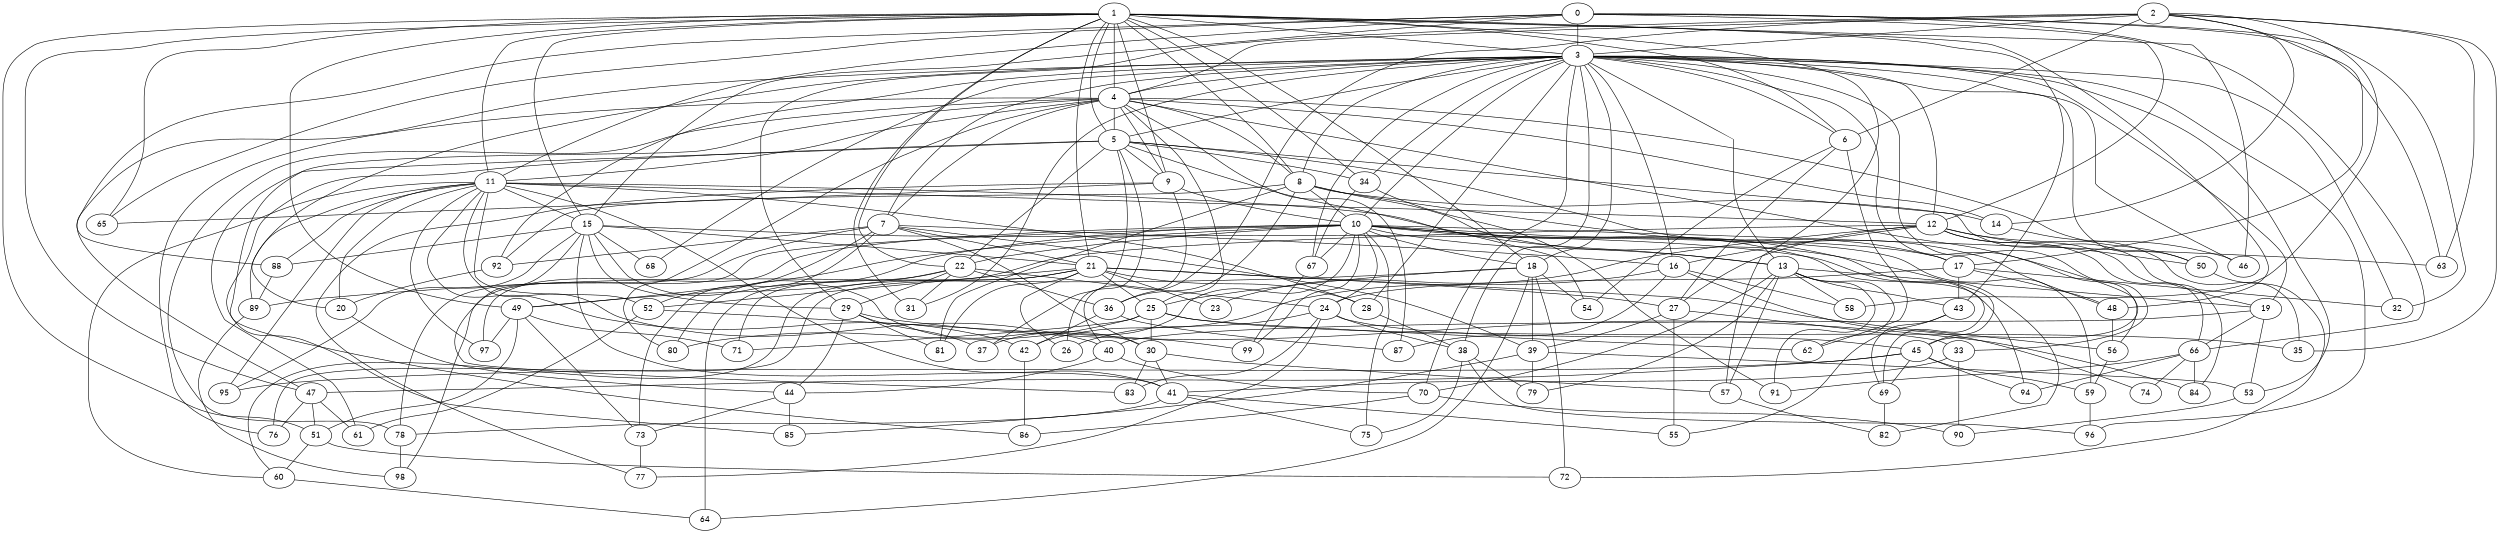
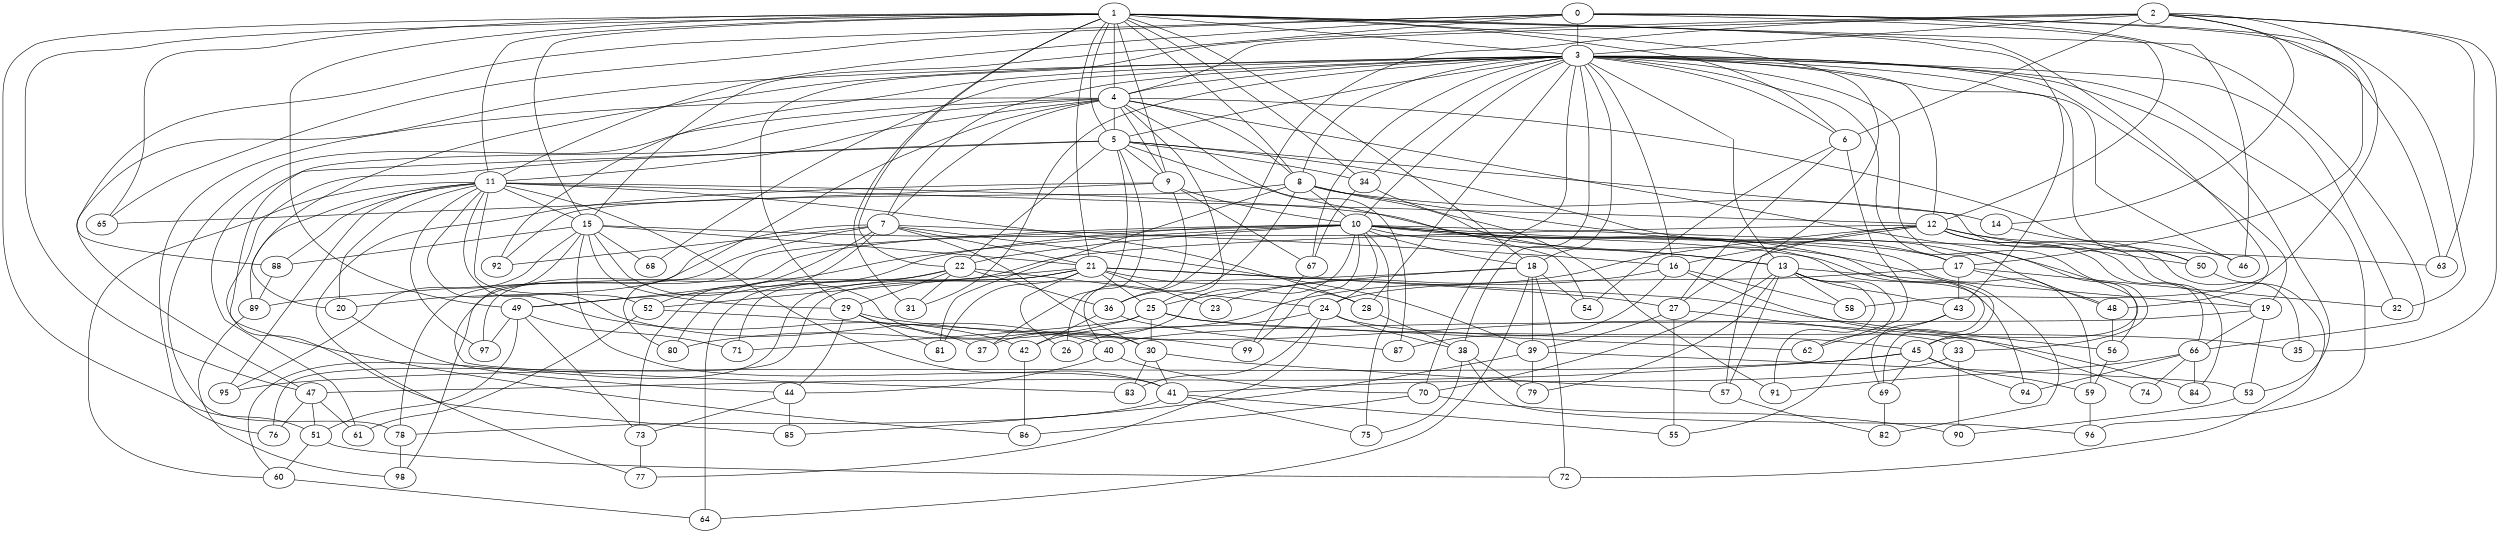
(1559, 140) -> none
(1332, 247) -> (1237, 223)
(421, 283) -> (618, 289)
